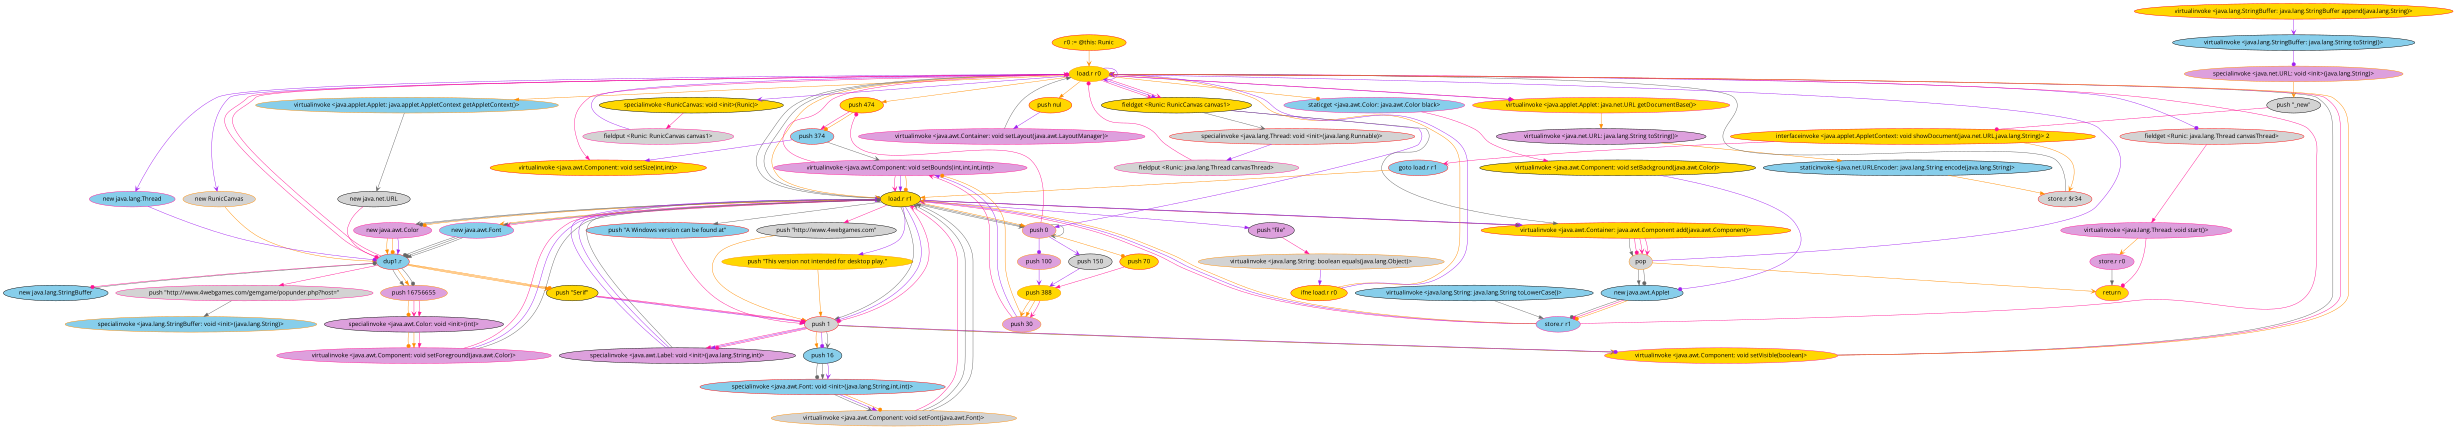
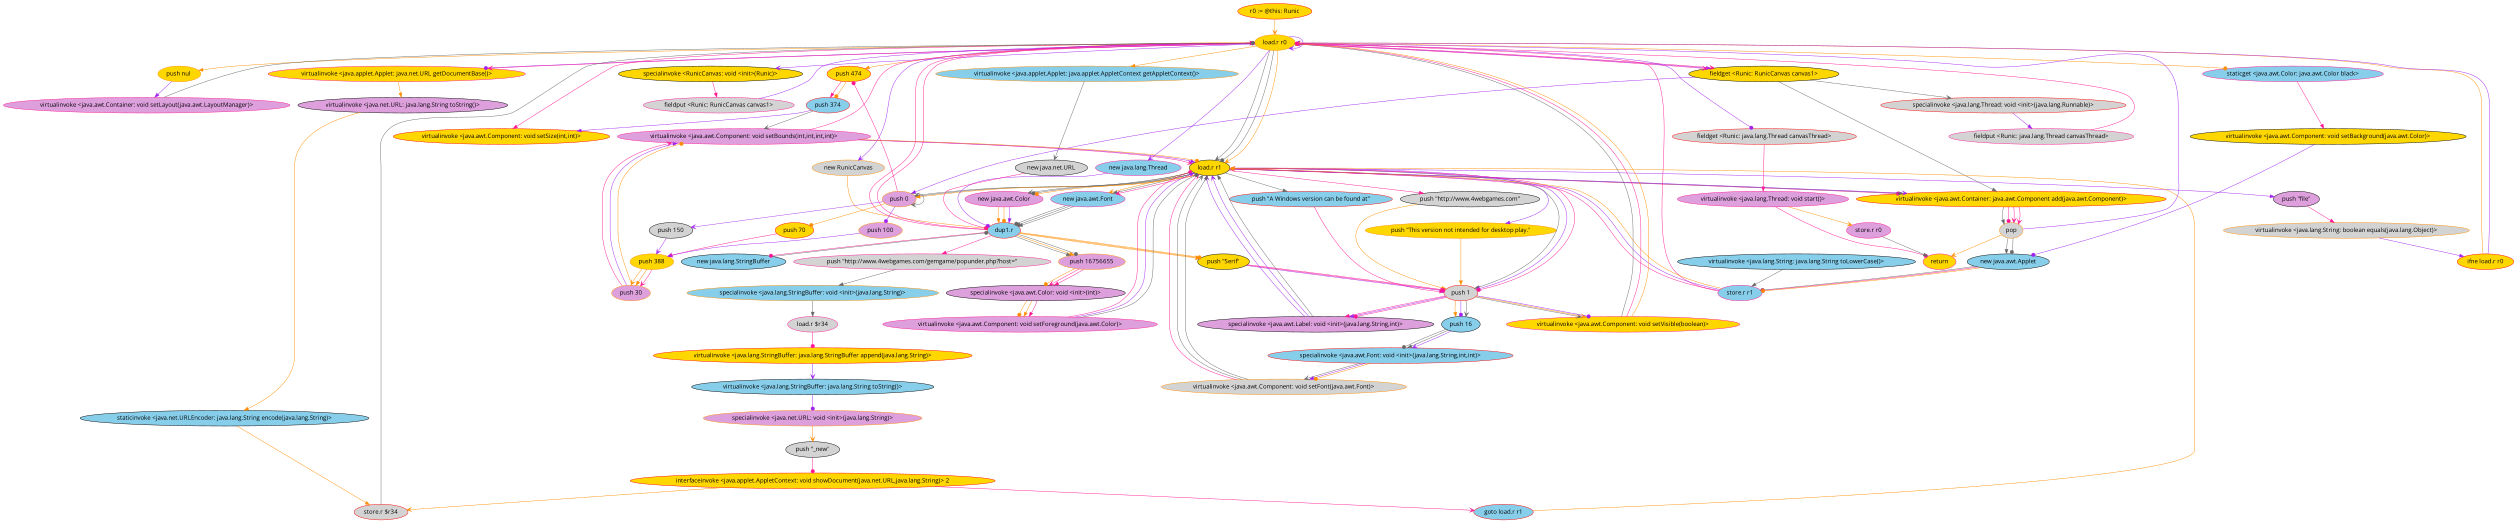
(1050, 105) -> (179, 74)
none -> (813, 324)
